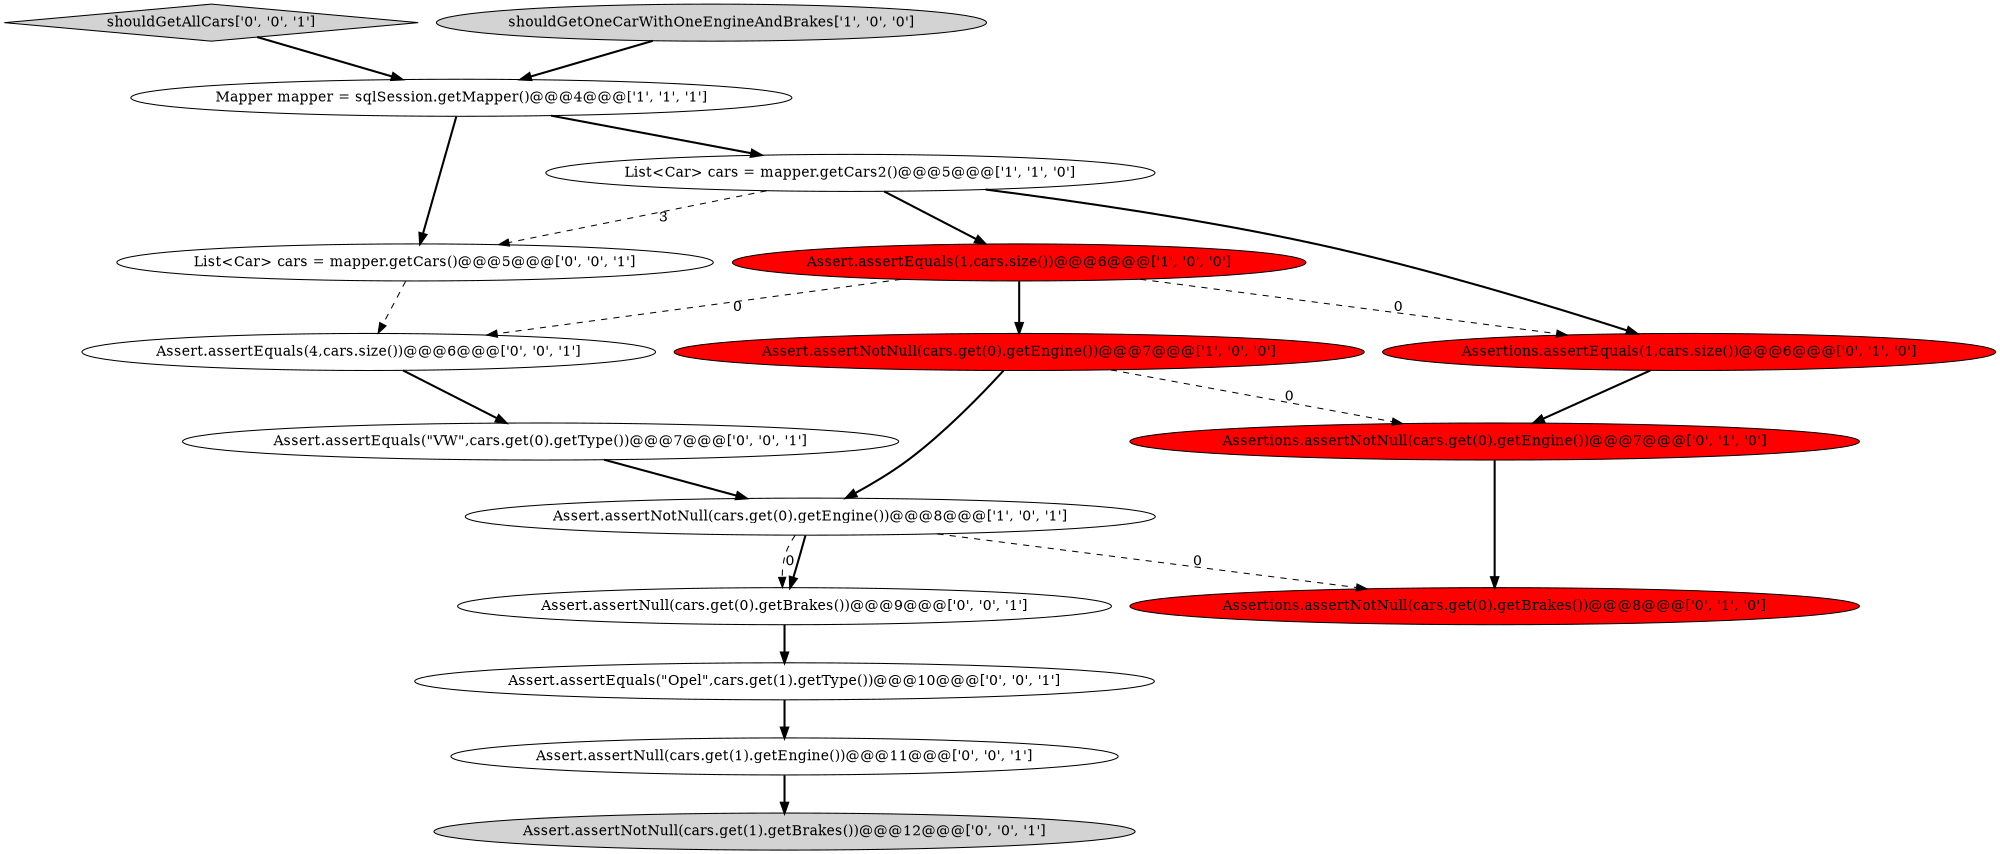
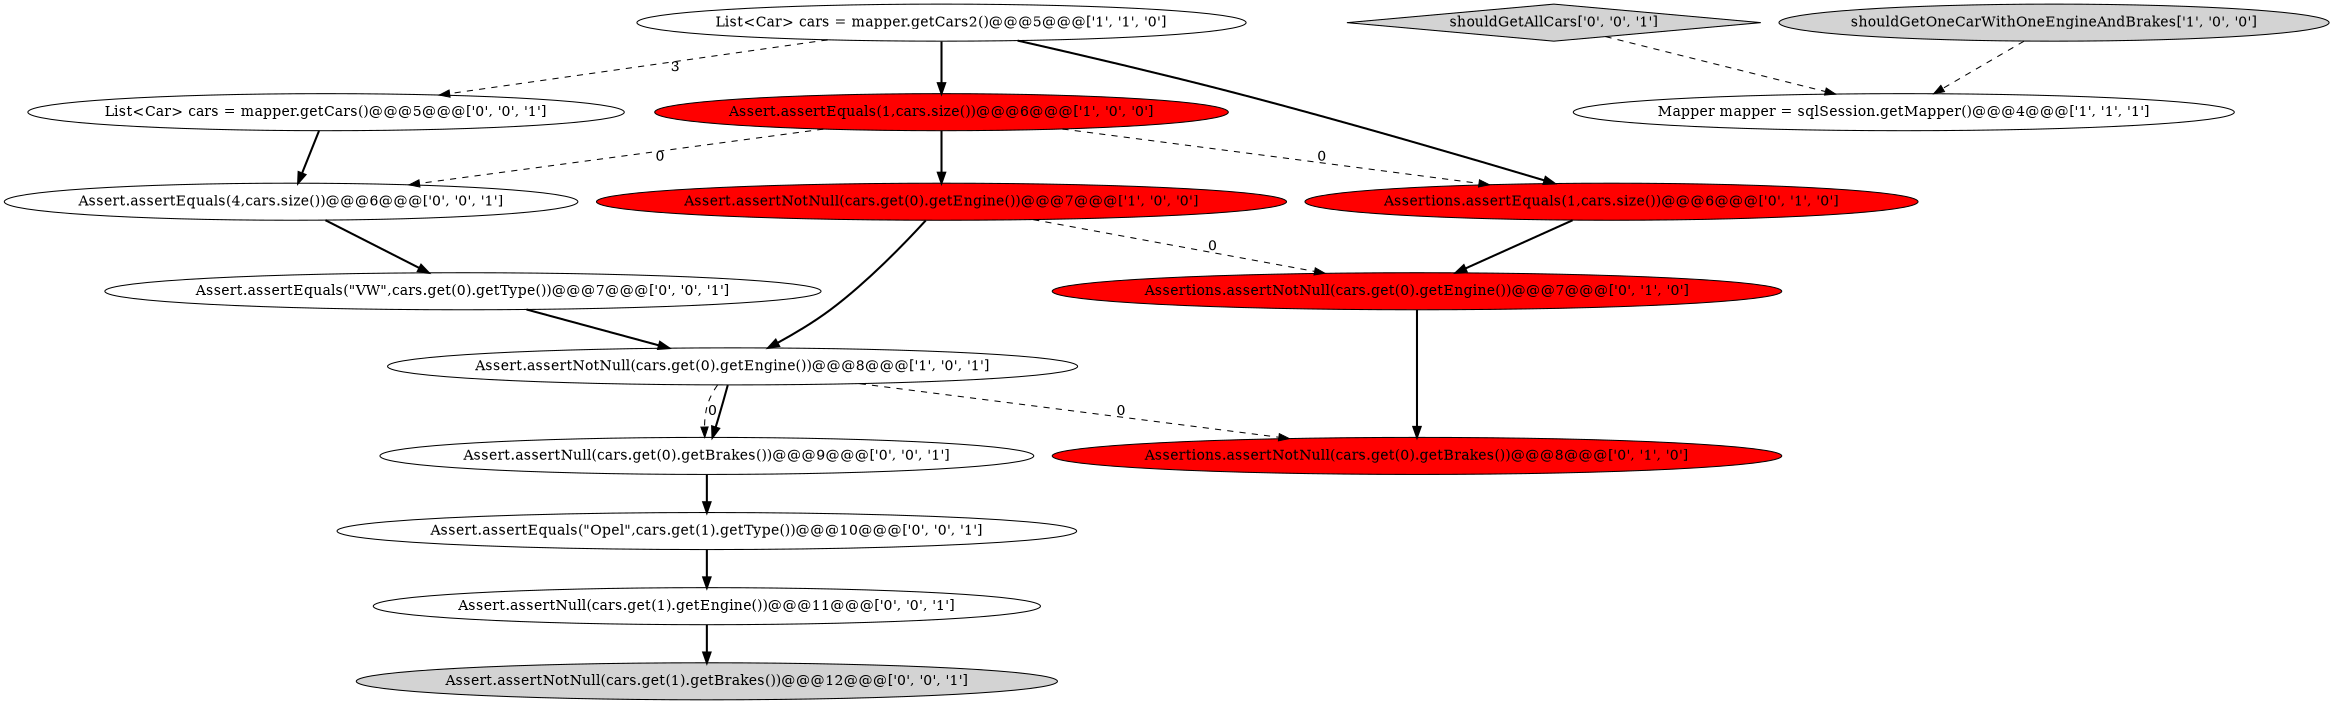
(325, 57) -> (1715, 64)
(592, 59) -> (1983, 65)
(651, 134) -> none
(440, 175) -> none
(394, 303) -> (311, 152)
